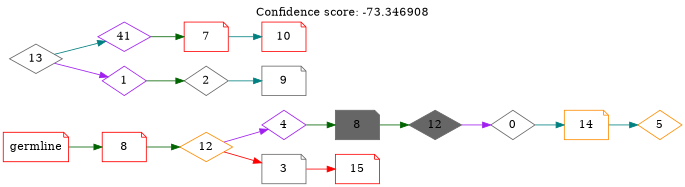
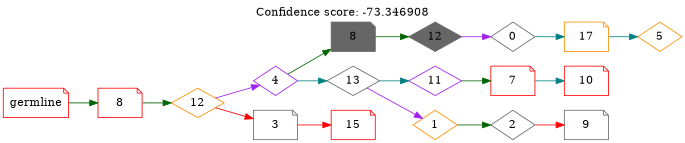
(124, 37) -> (435, 81)
(124, 81) -> (435, 125)
(241, 81) -> (546, 125)
none -> (308, 81)
(586, 125) -> (586, 37)
